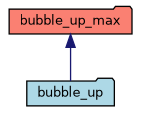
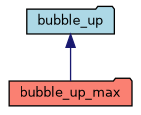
(71, 64) -> (71, 64)
